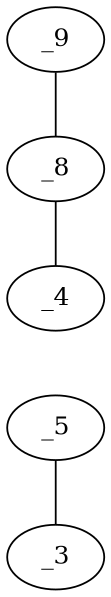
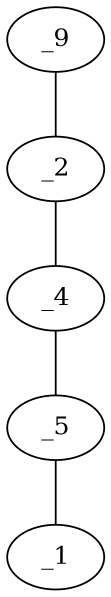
(56, 169) -> (56, 169)
none -> (56, 363)
(56, 557) -> (56, 557)
